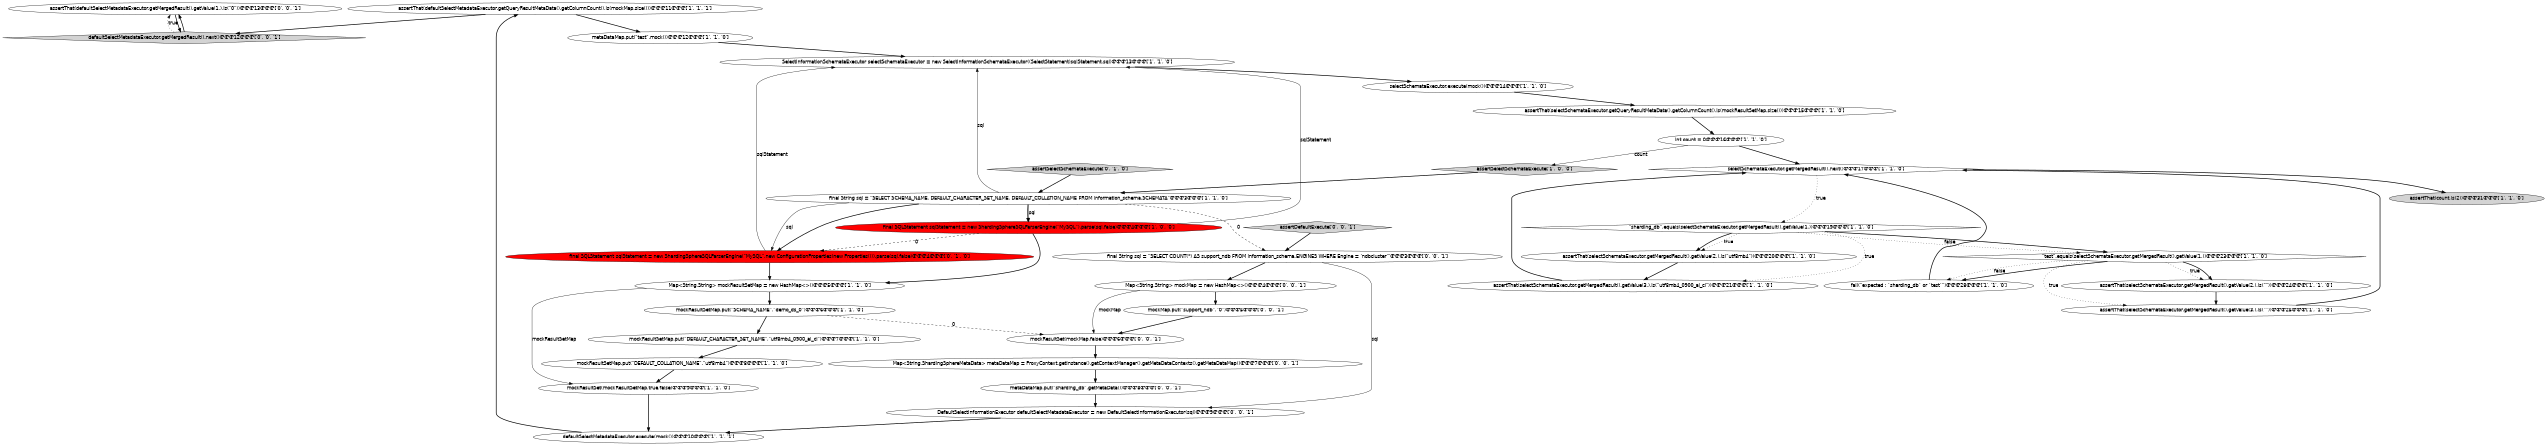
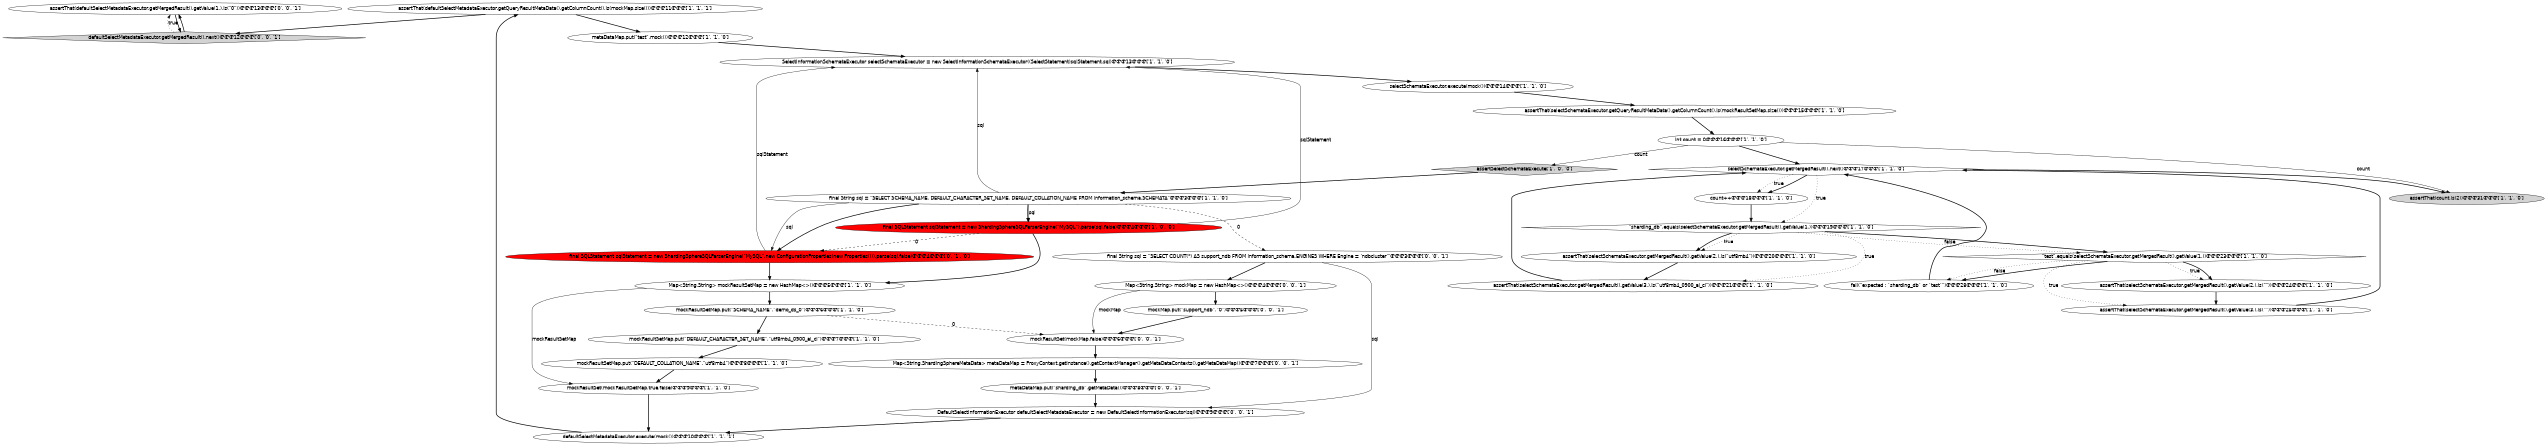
none -> (2114, 157)
(1080, 169) -> none
none -> (1751, 198)
(1318, 228) -> none
